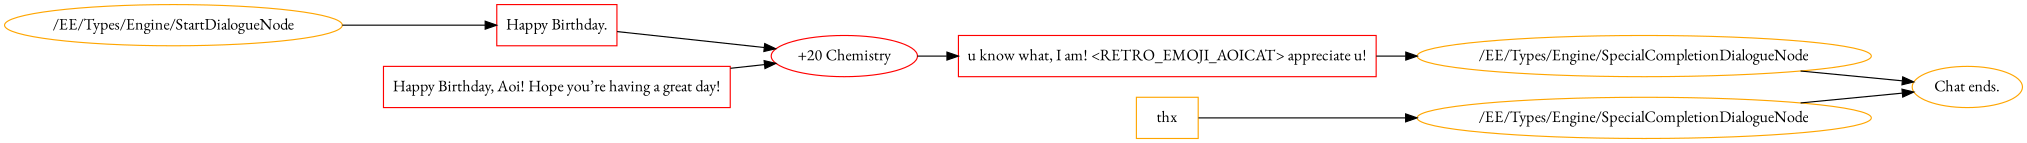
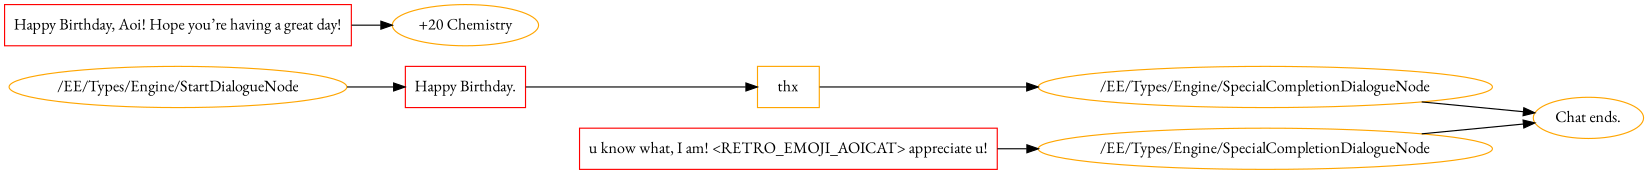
(691, 40) -> (636, 87)
(844, 56) -> (465, 25)
(932, 56) -> none
